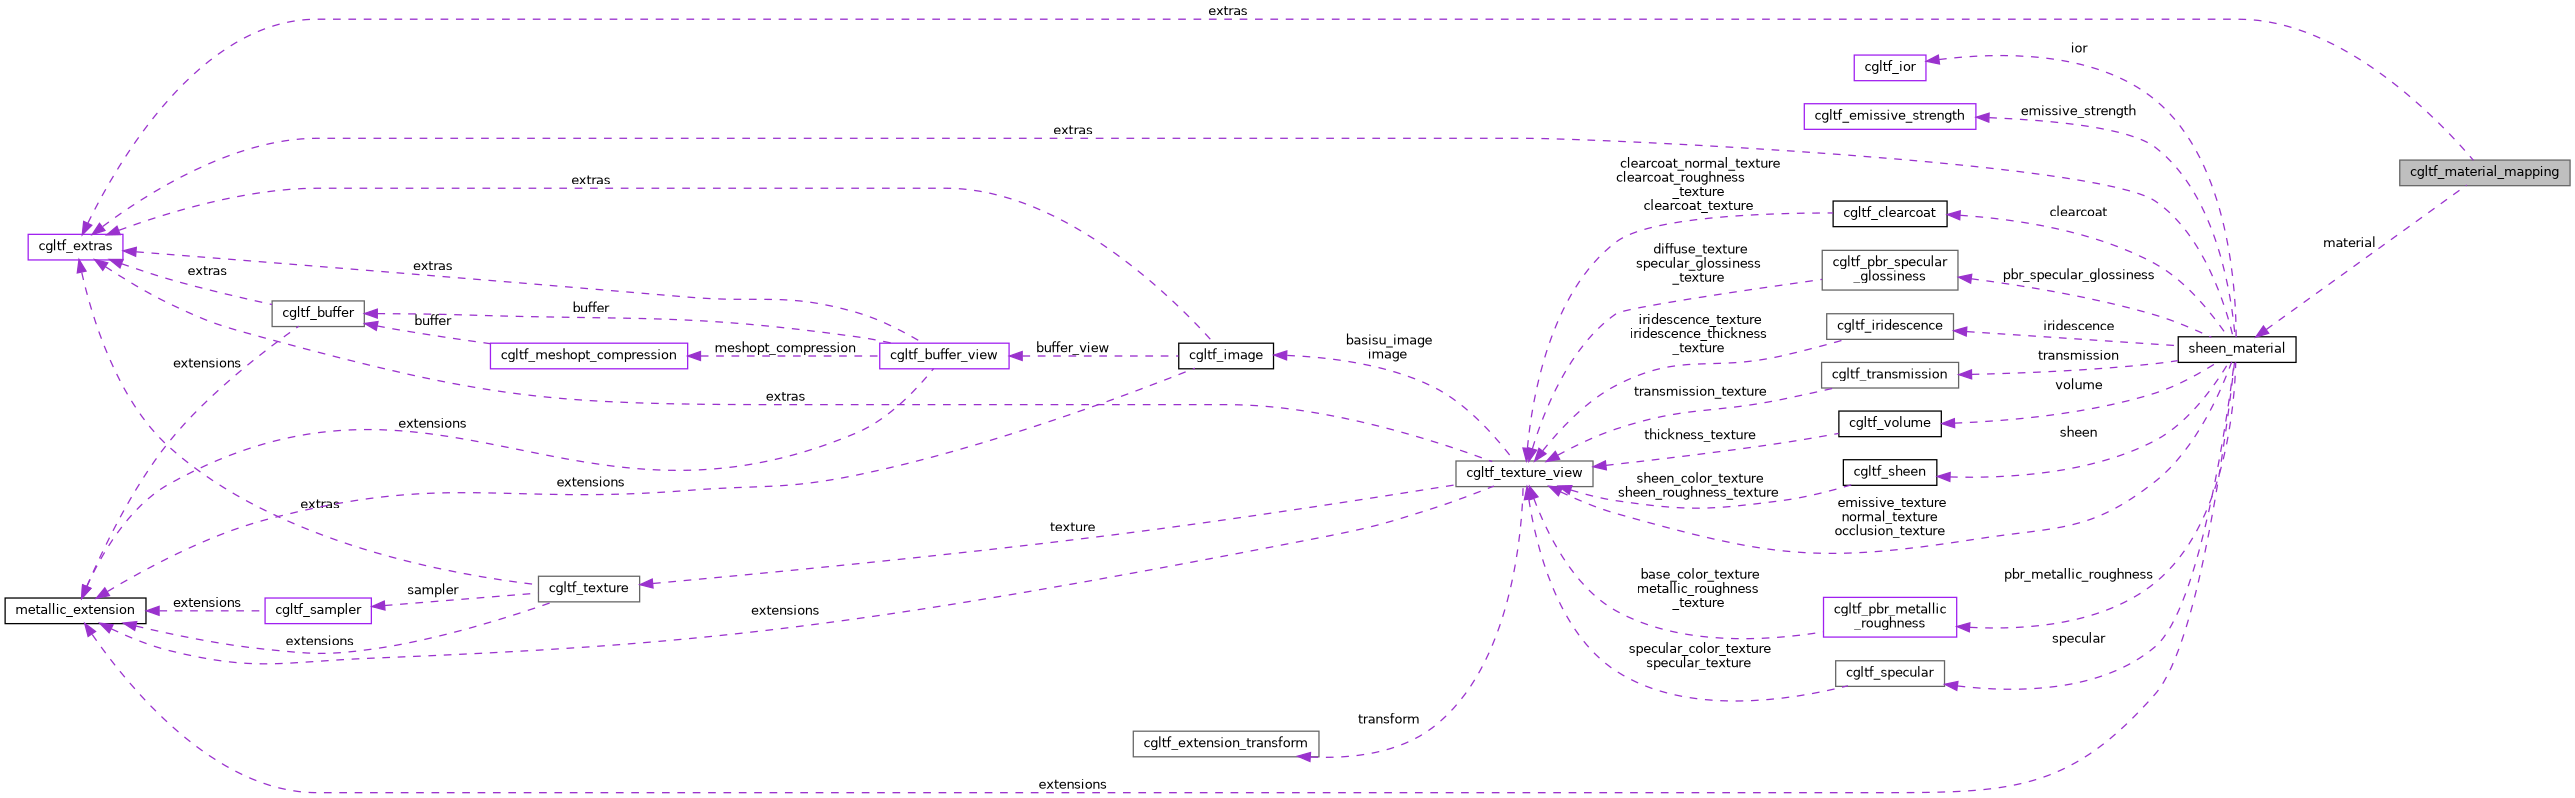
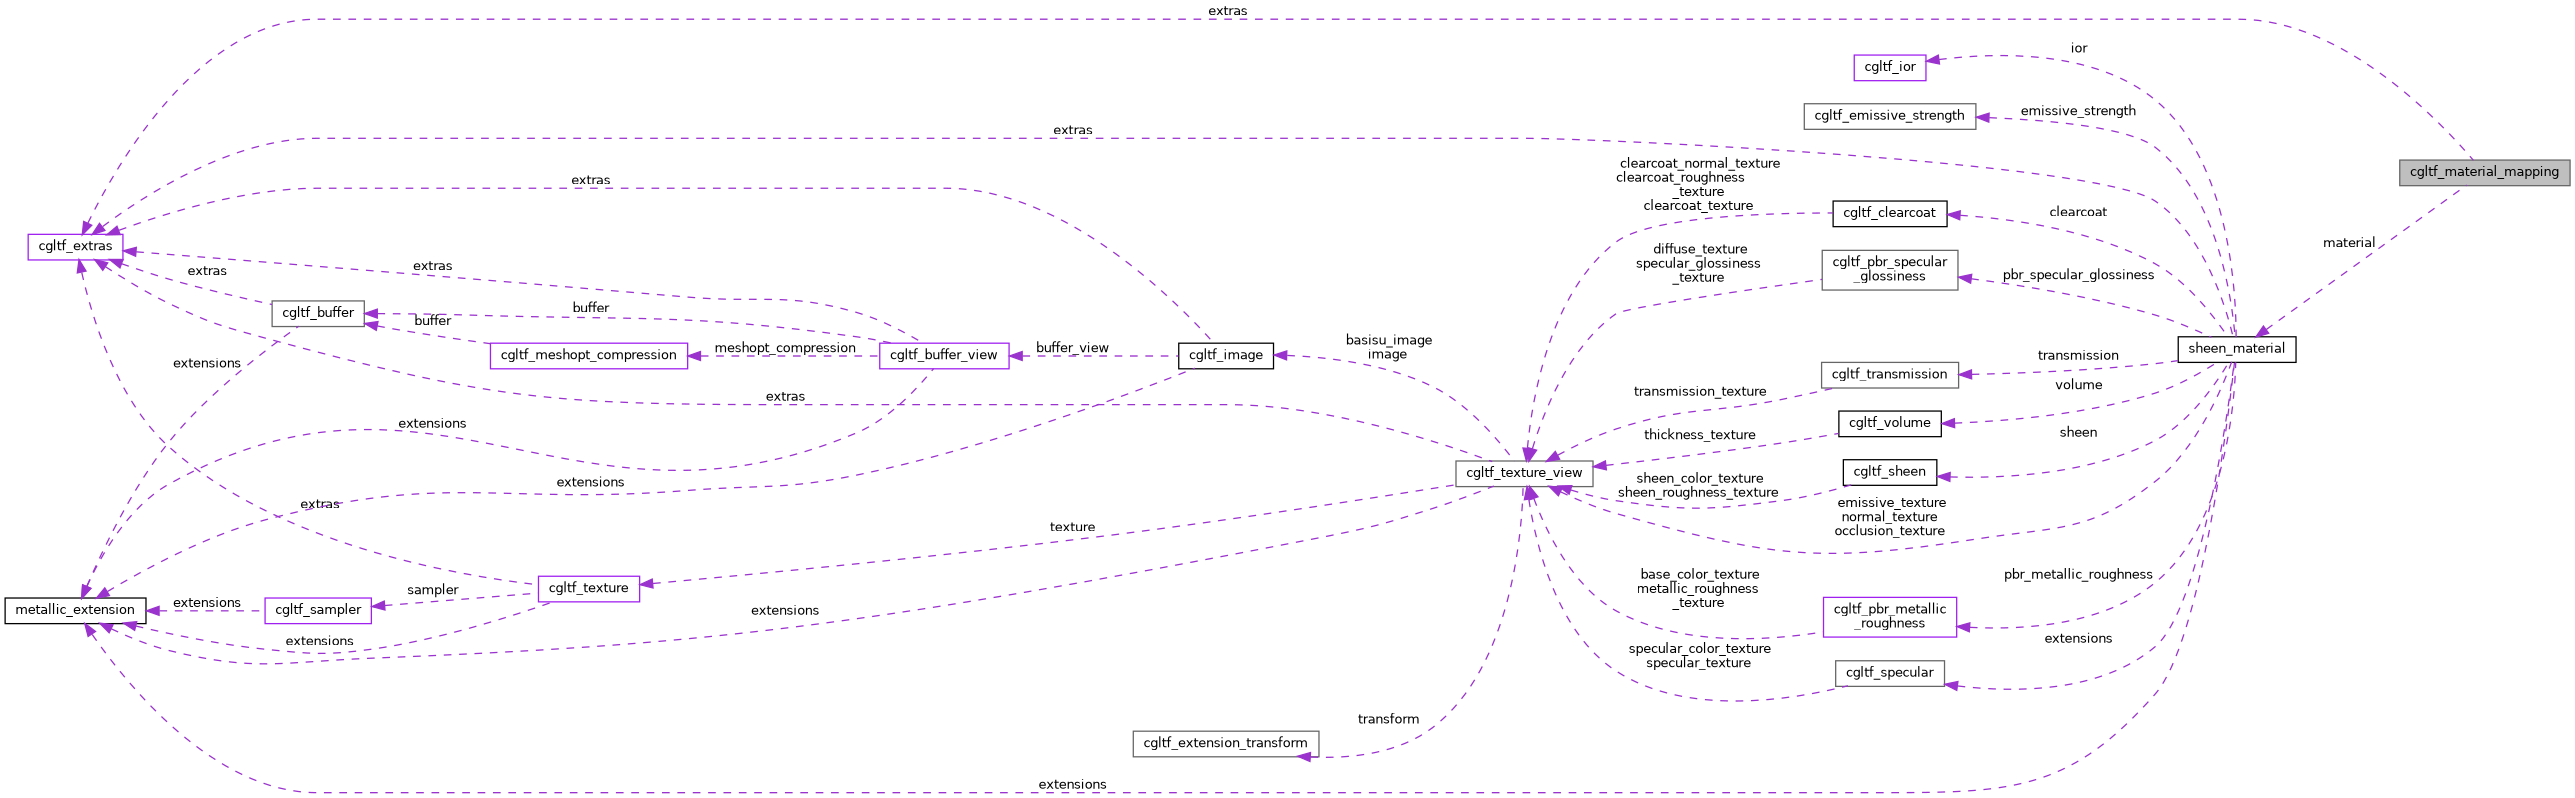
(1890, 117) -> (1890, 117)
(1890, 327) -> none
(589, 589) -> (589, 589)
(2077, 640) -> (2077, 640)
